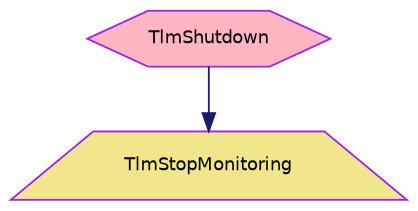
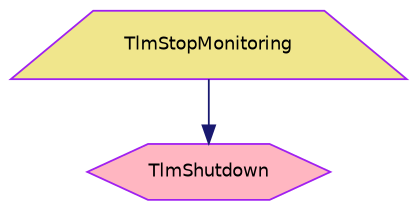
(209, 90) -> (209, 102)
